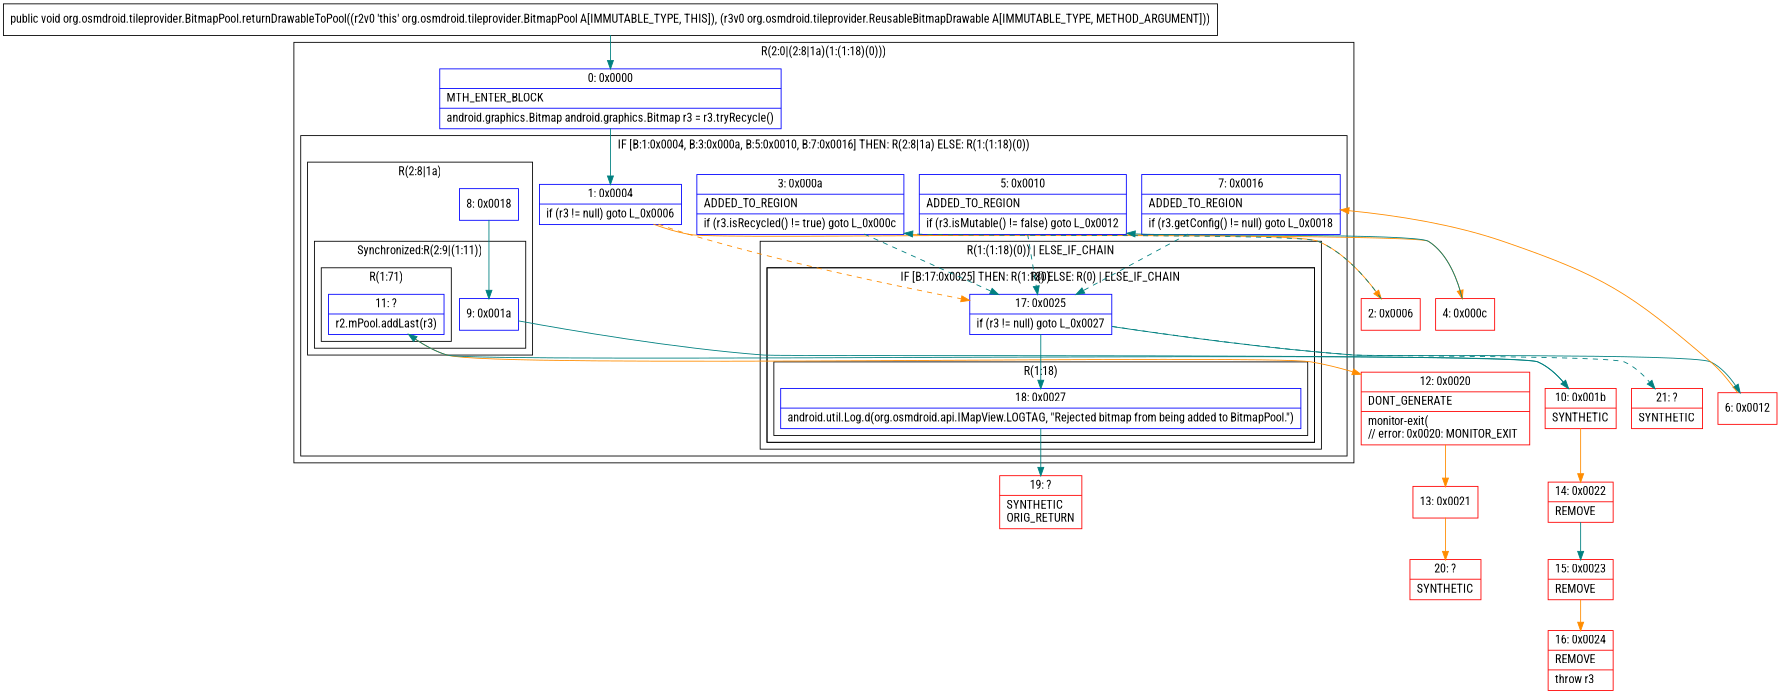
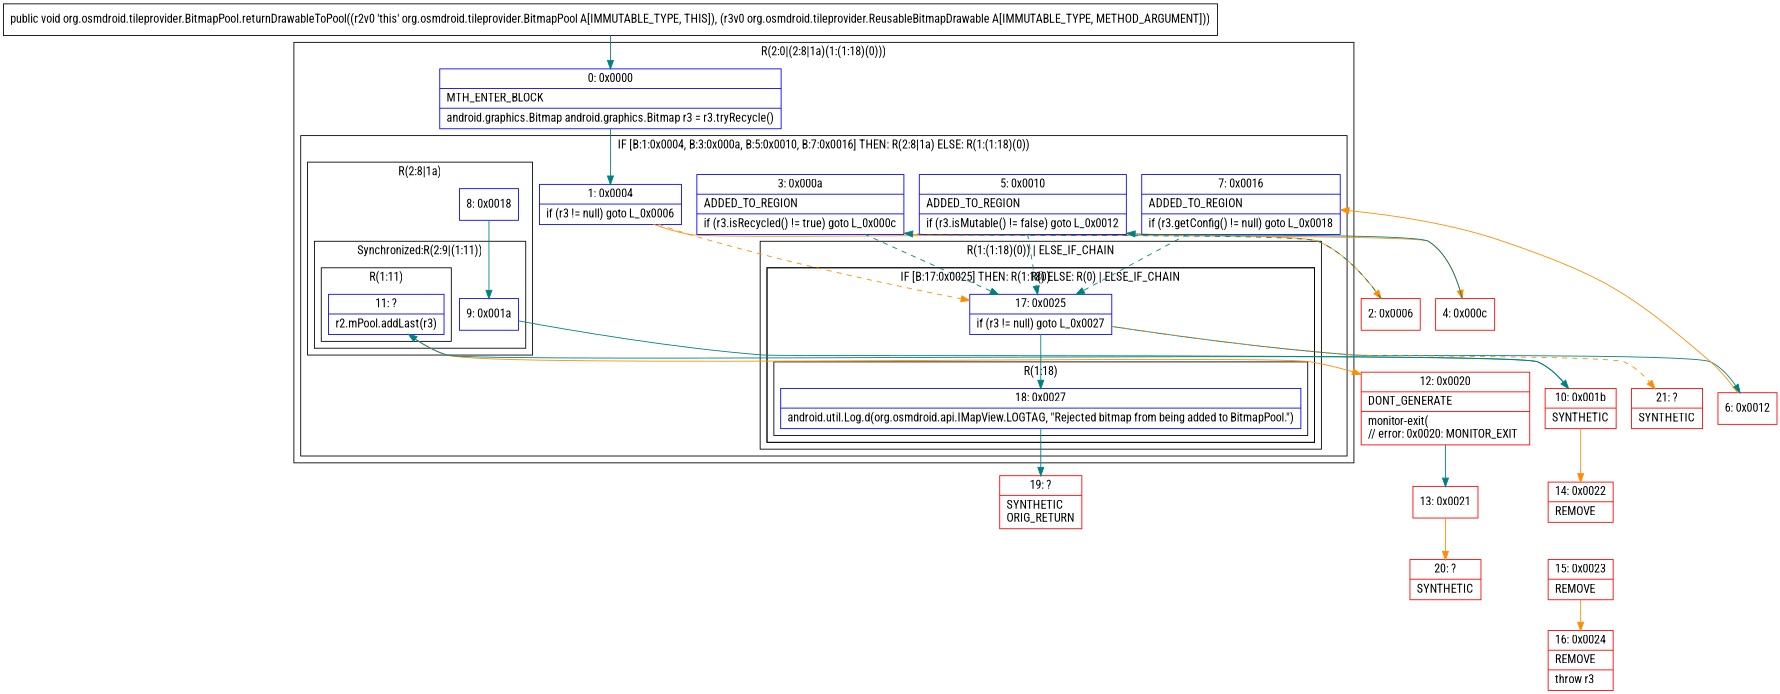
(386, 278) -> (386, 278)
(1384, 356) -> (1384, 356)
(1445, 461) -> (1445, 461)
(1581, 537) -> none
